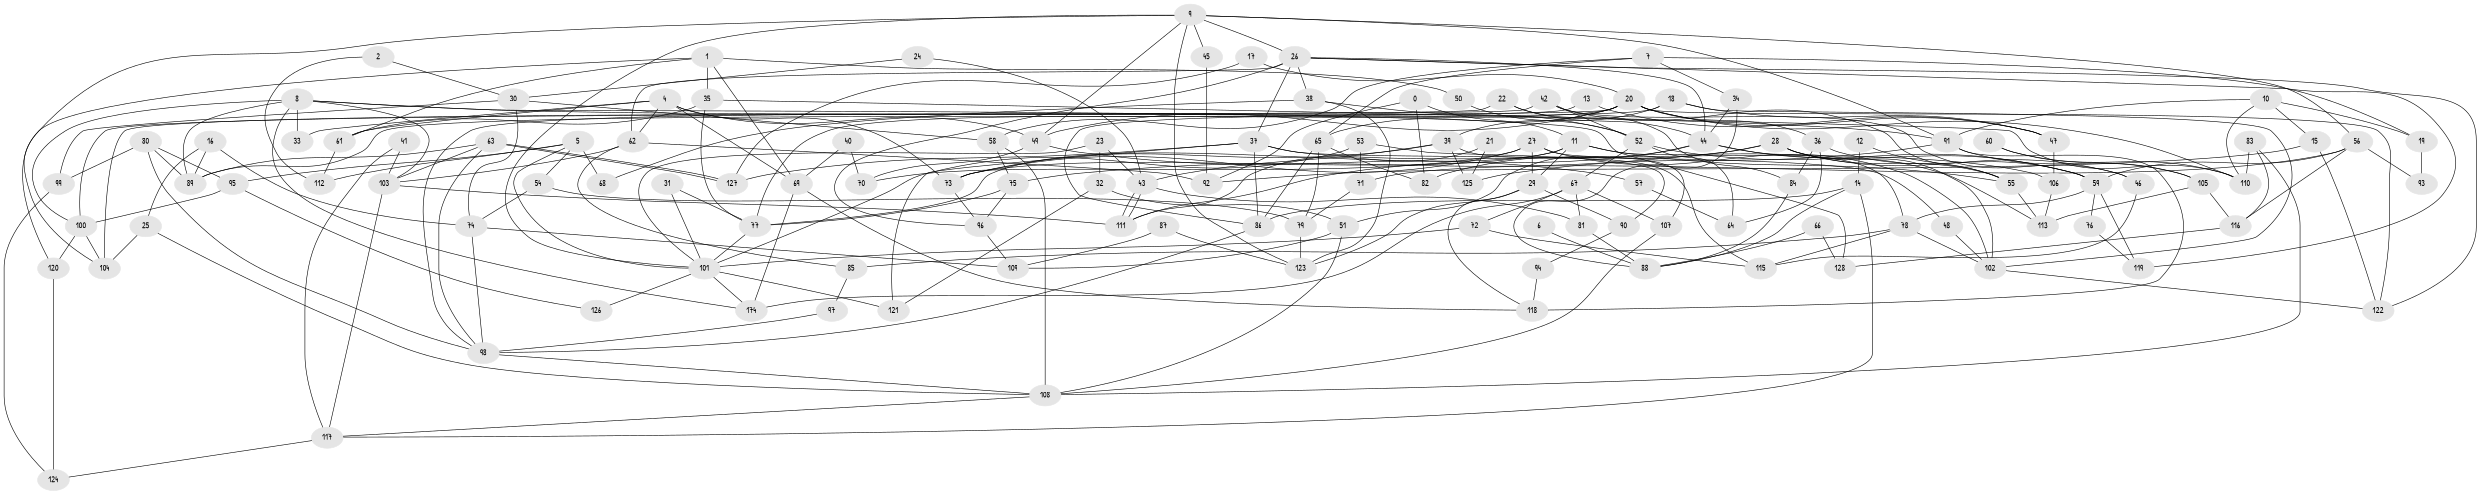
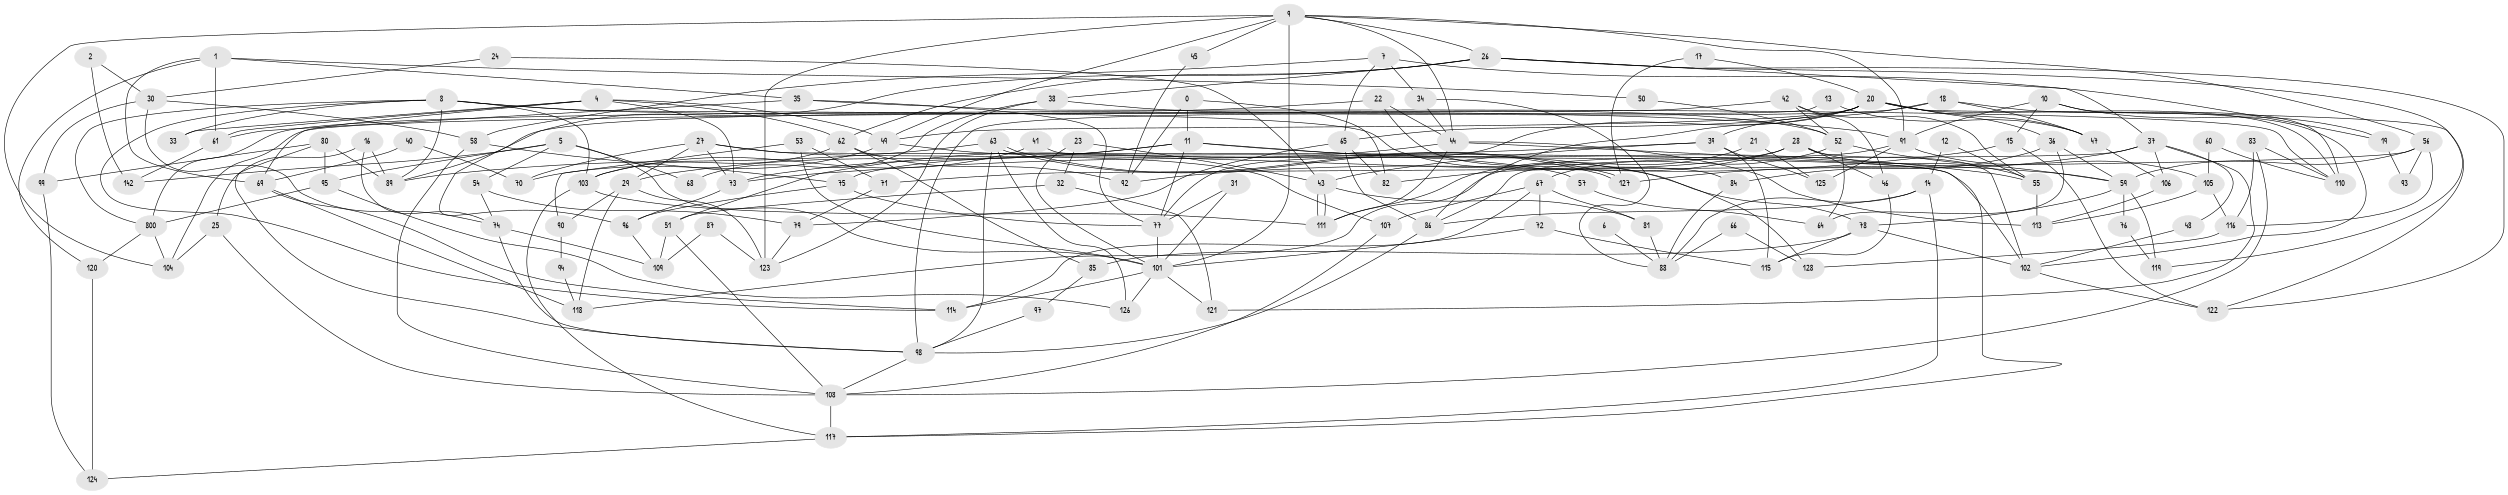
(1611, 71) -> (1403, 45)
(426, 167) -> (1060, 236)
(320, 184) -> (129, 184)
(81, 226) -> (151, 226)
(751, 311) -> (951, 311)
